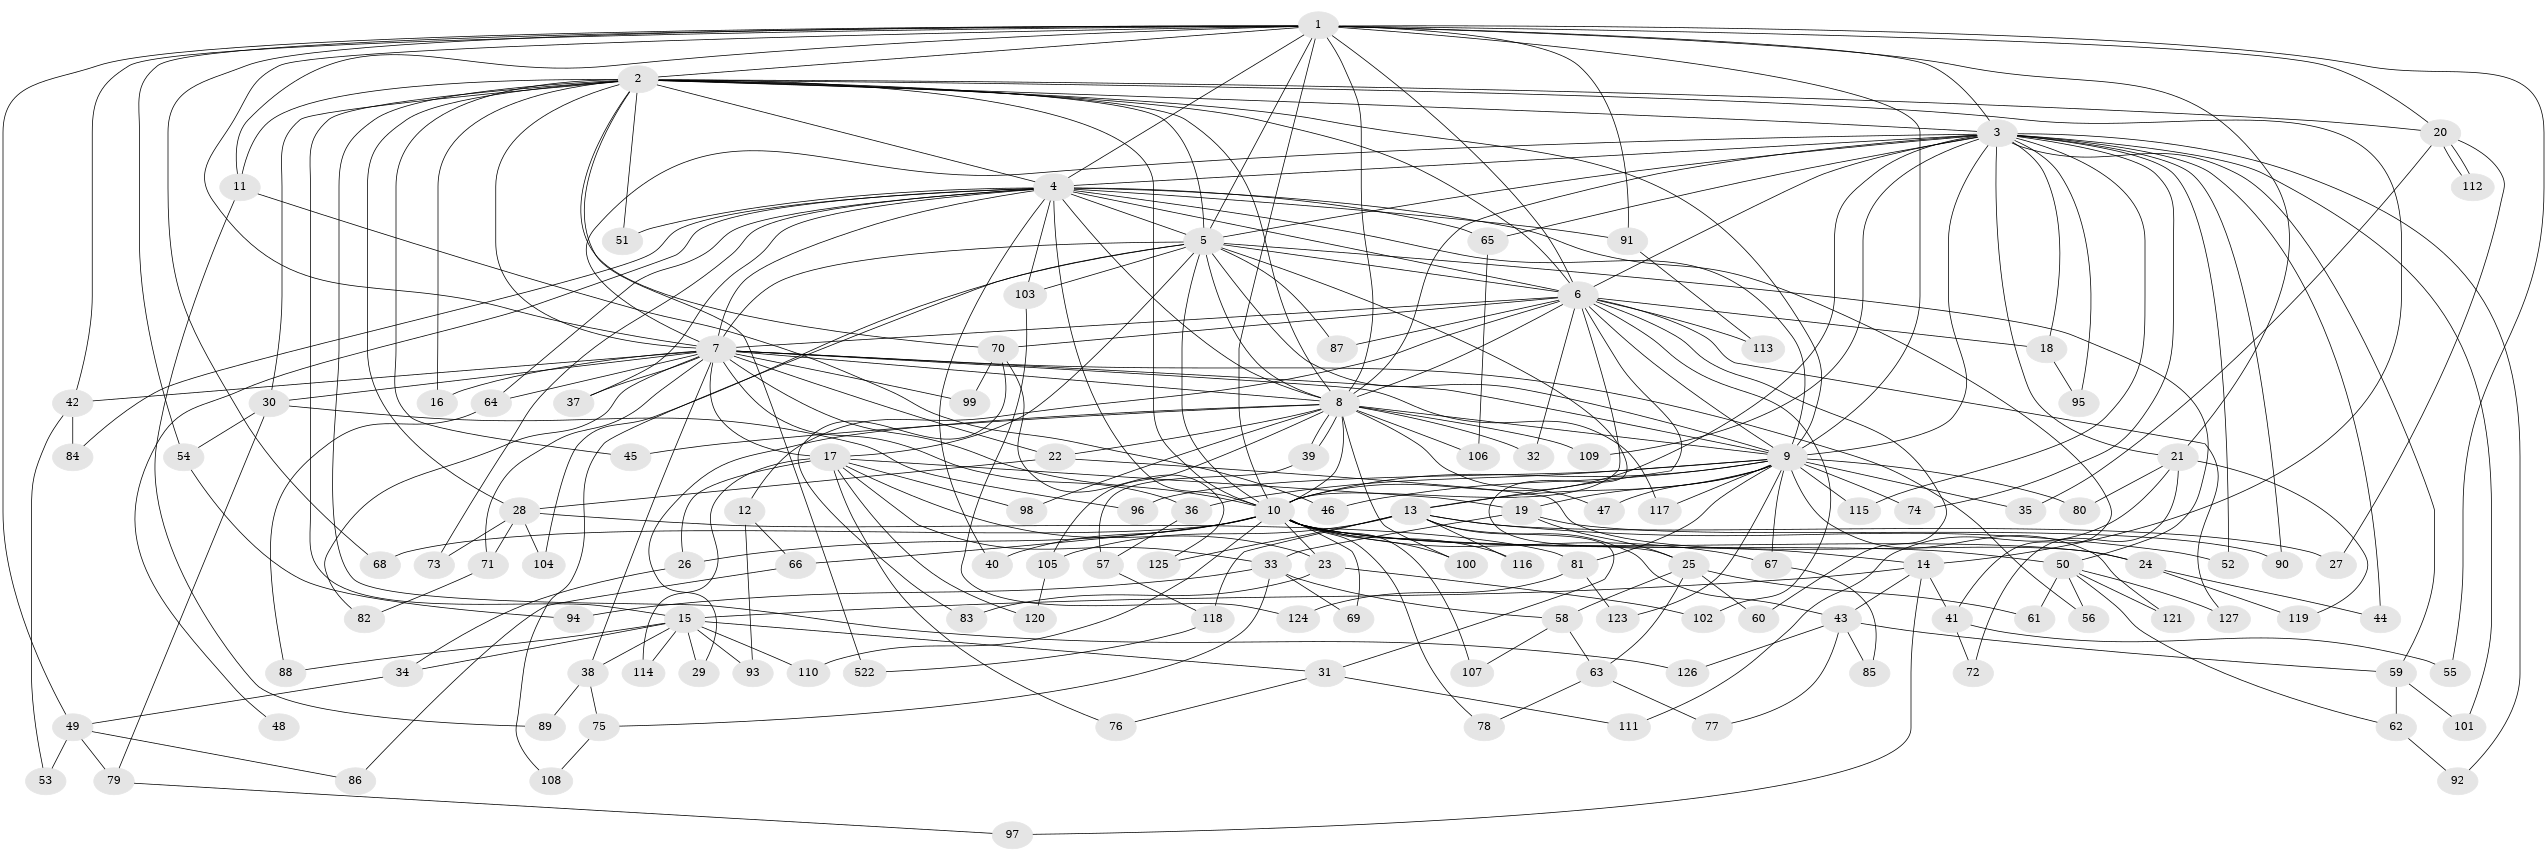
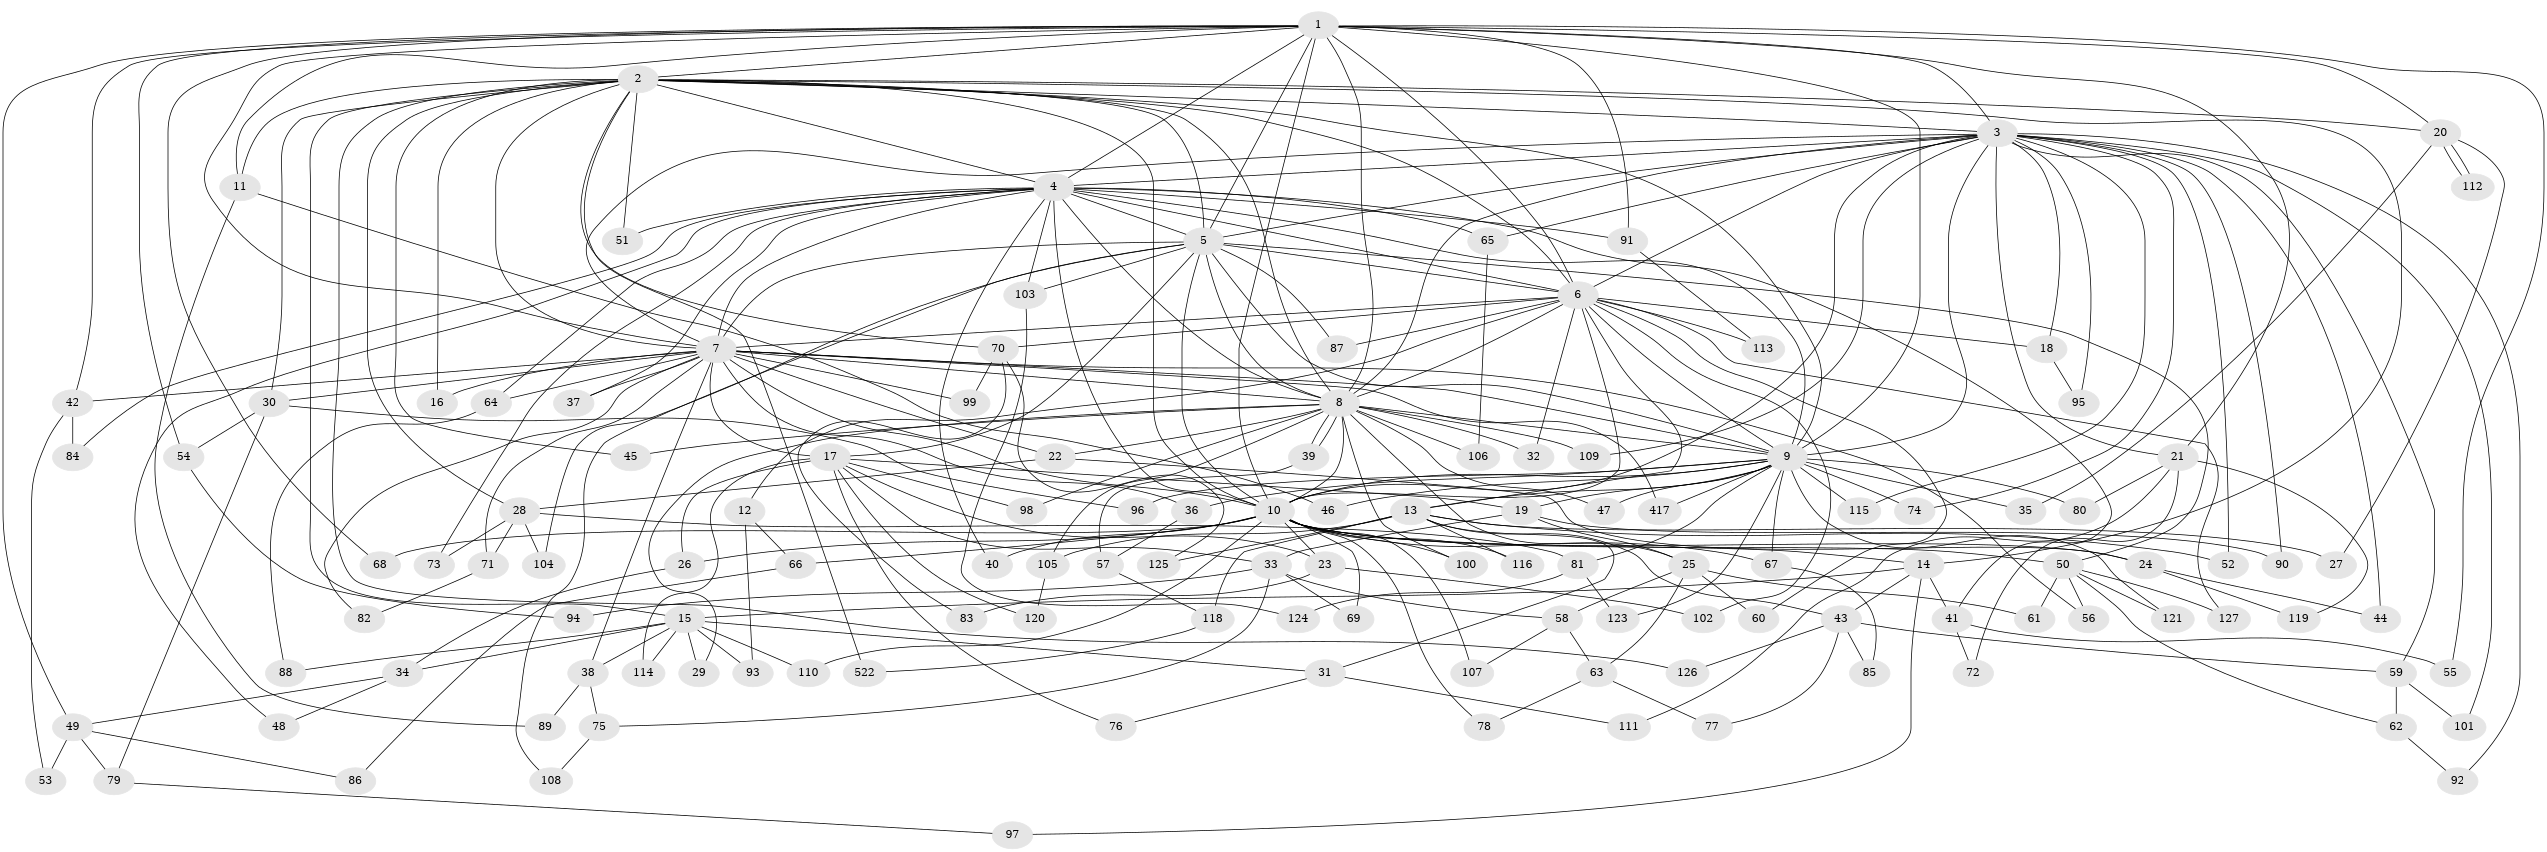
(1580, 407) -> (1459, 515)
(1660, 511) -> (1660, 511)
none -> (341, 700)
